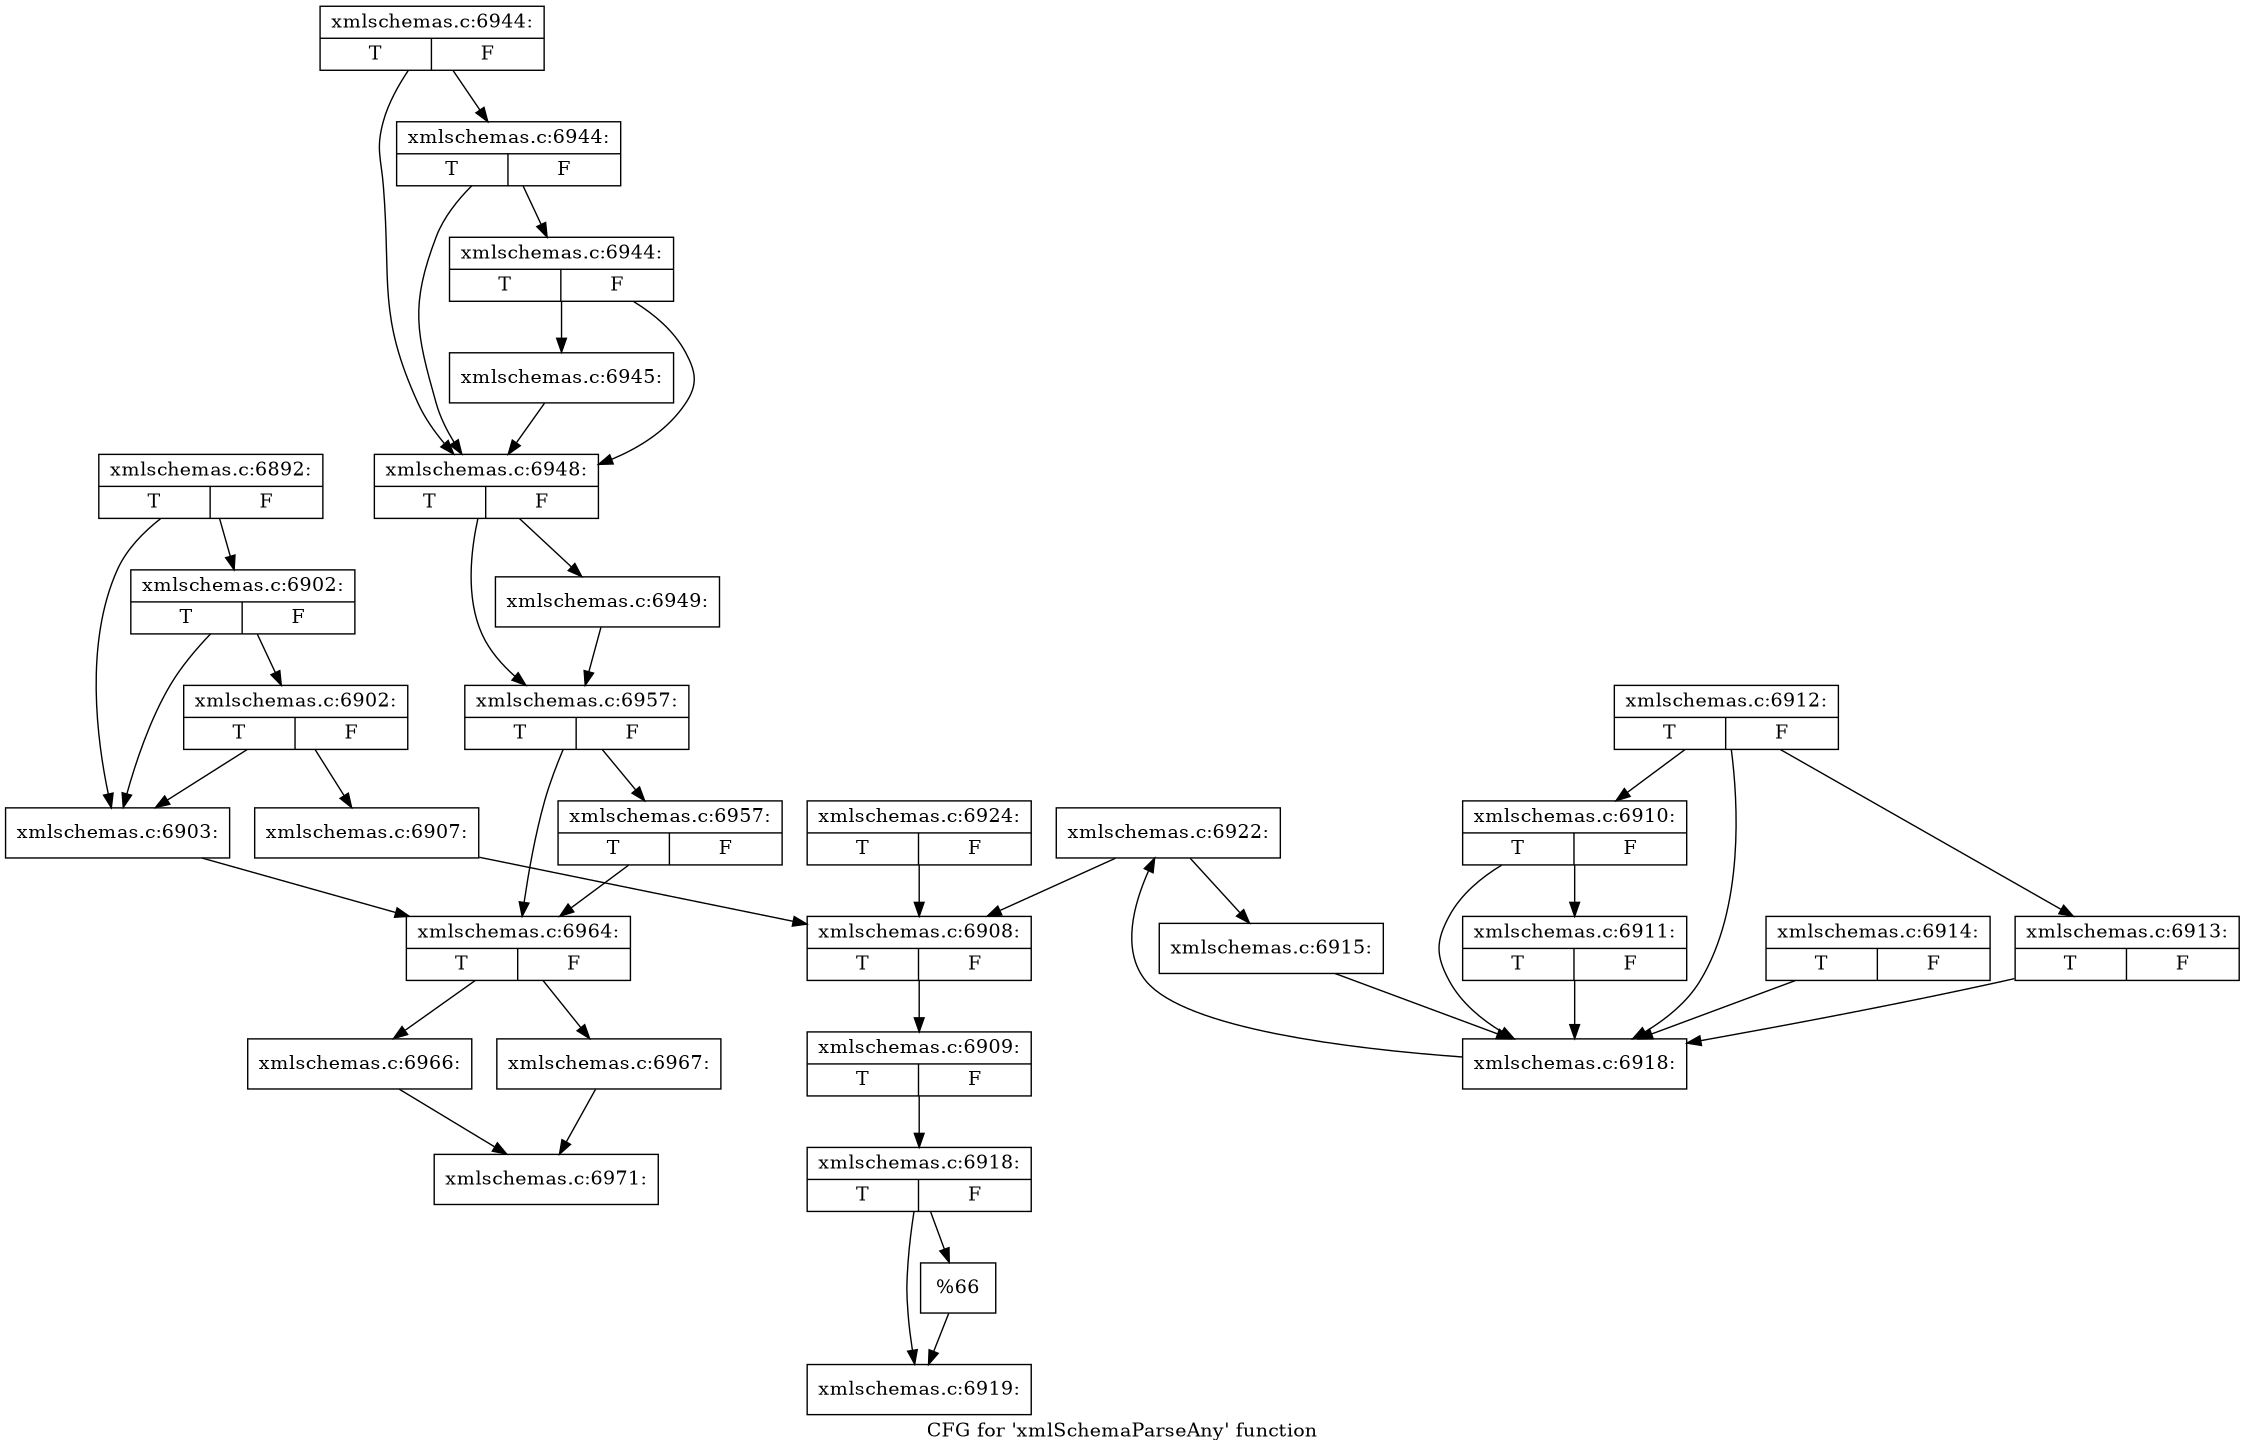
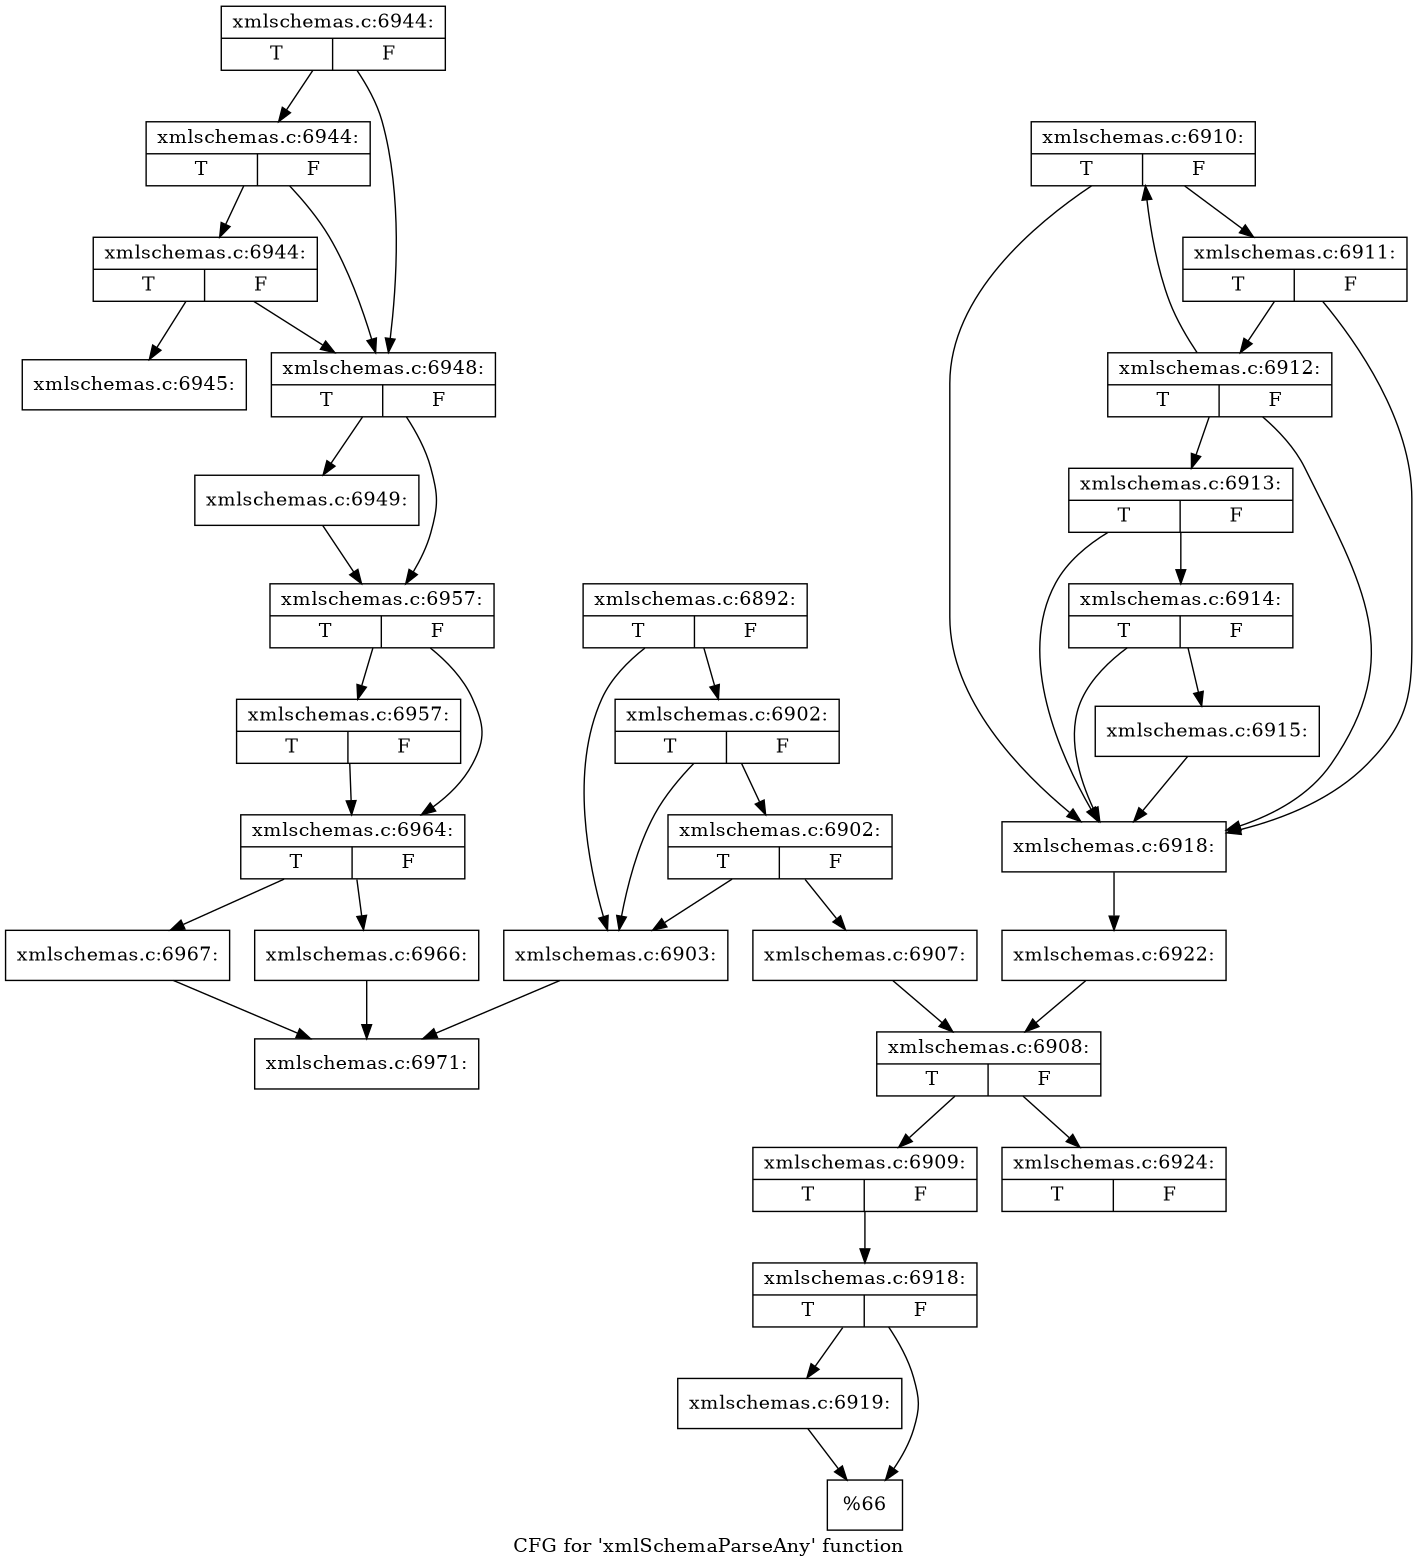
none -> (1261, 321)
(530, 423) -> none
none -> (1181, 551)
(919, 884) -> (1046, 1117)
(299, 885) -> (498, 1007)
(1215, 885) -> (1193, 670)
(941, 1332) -> (823, 1449)
